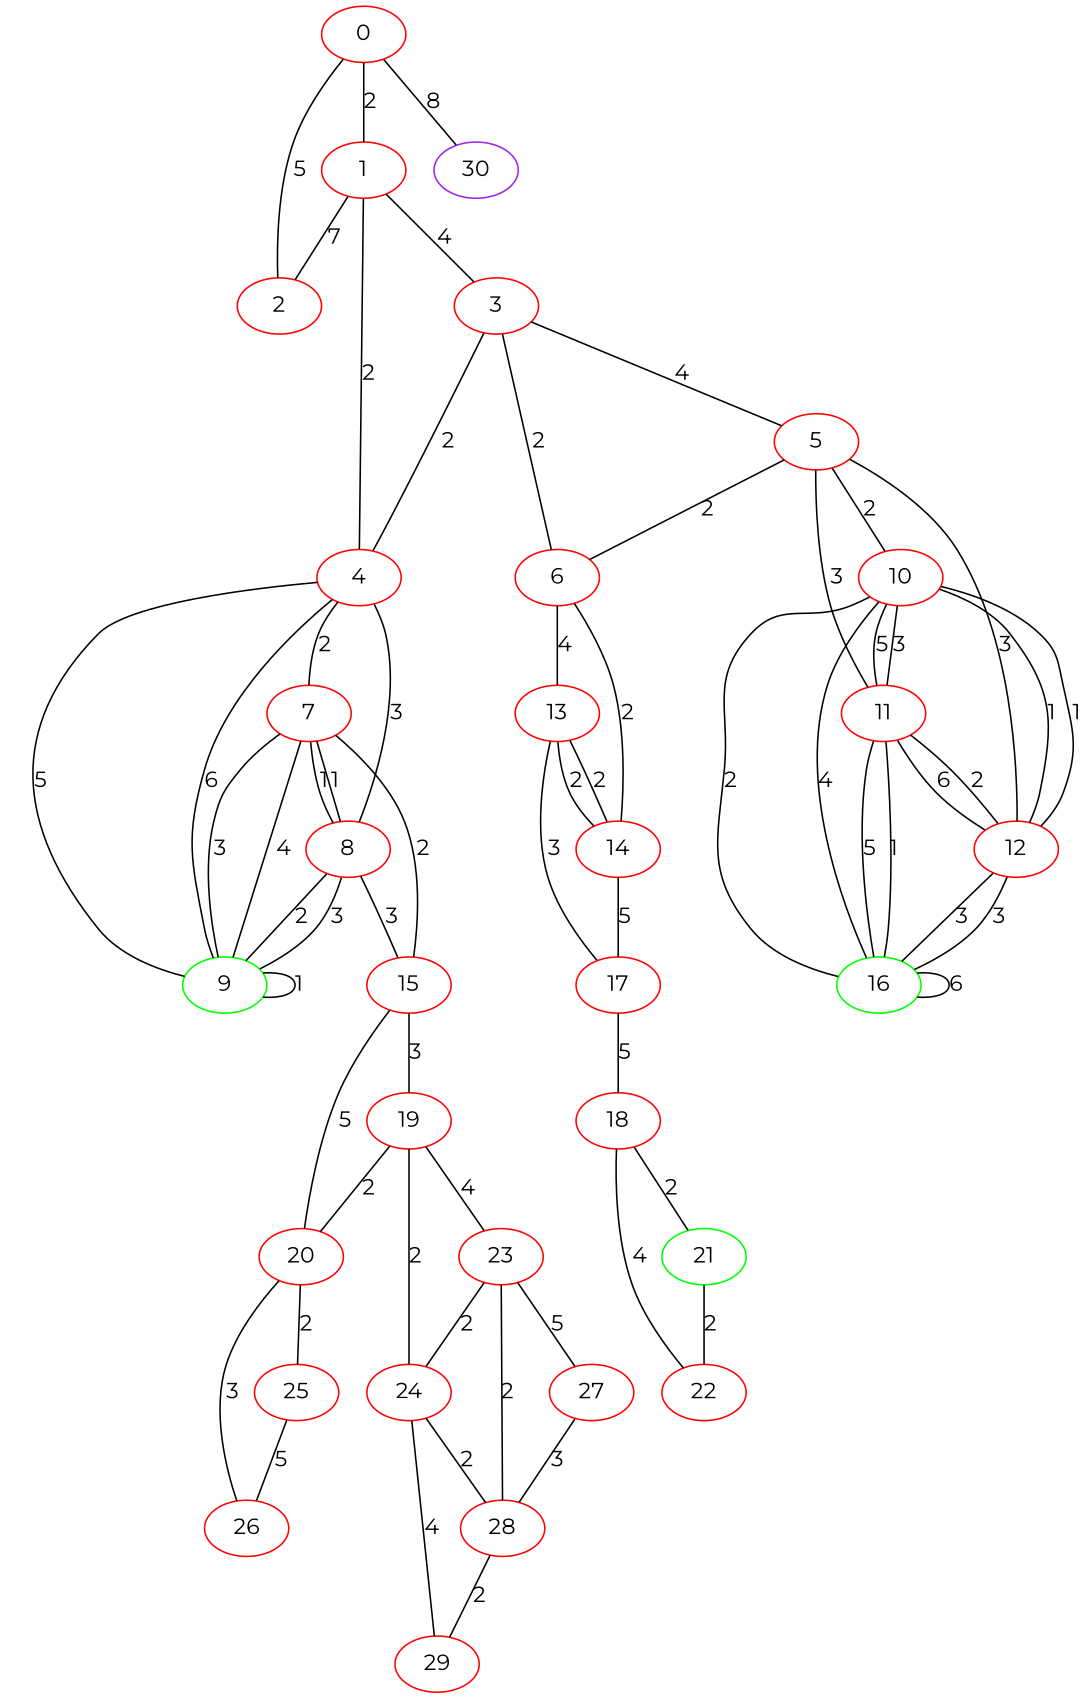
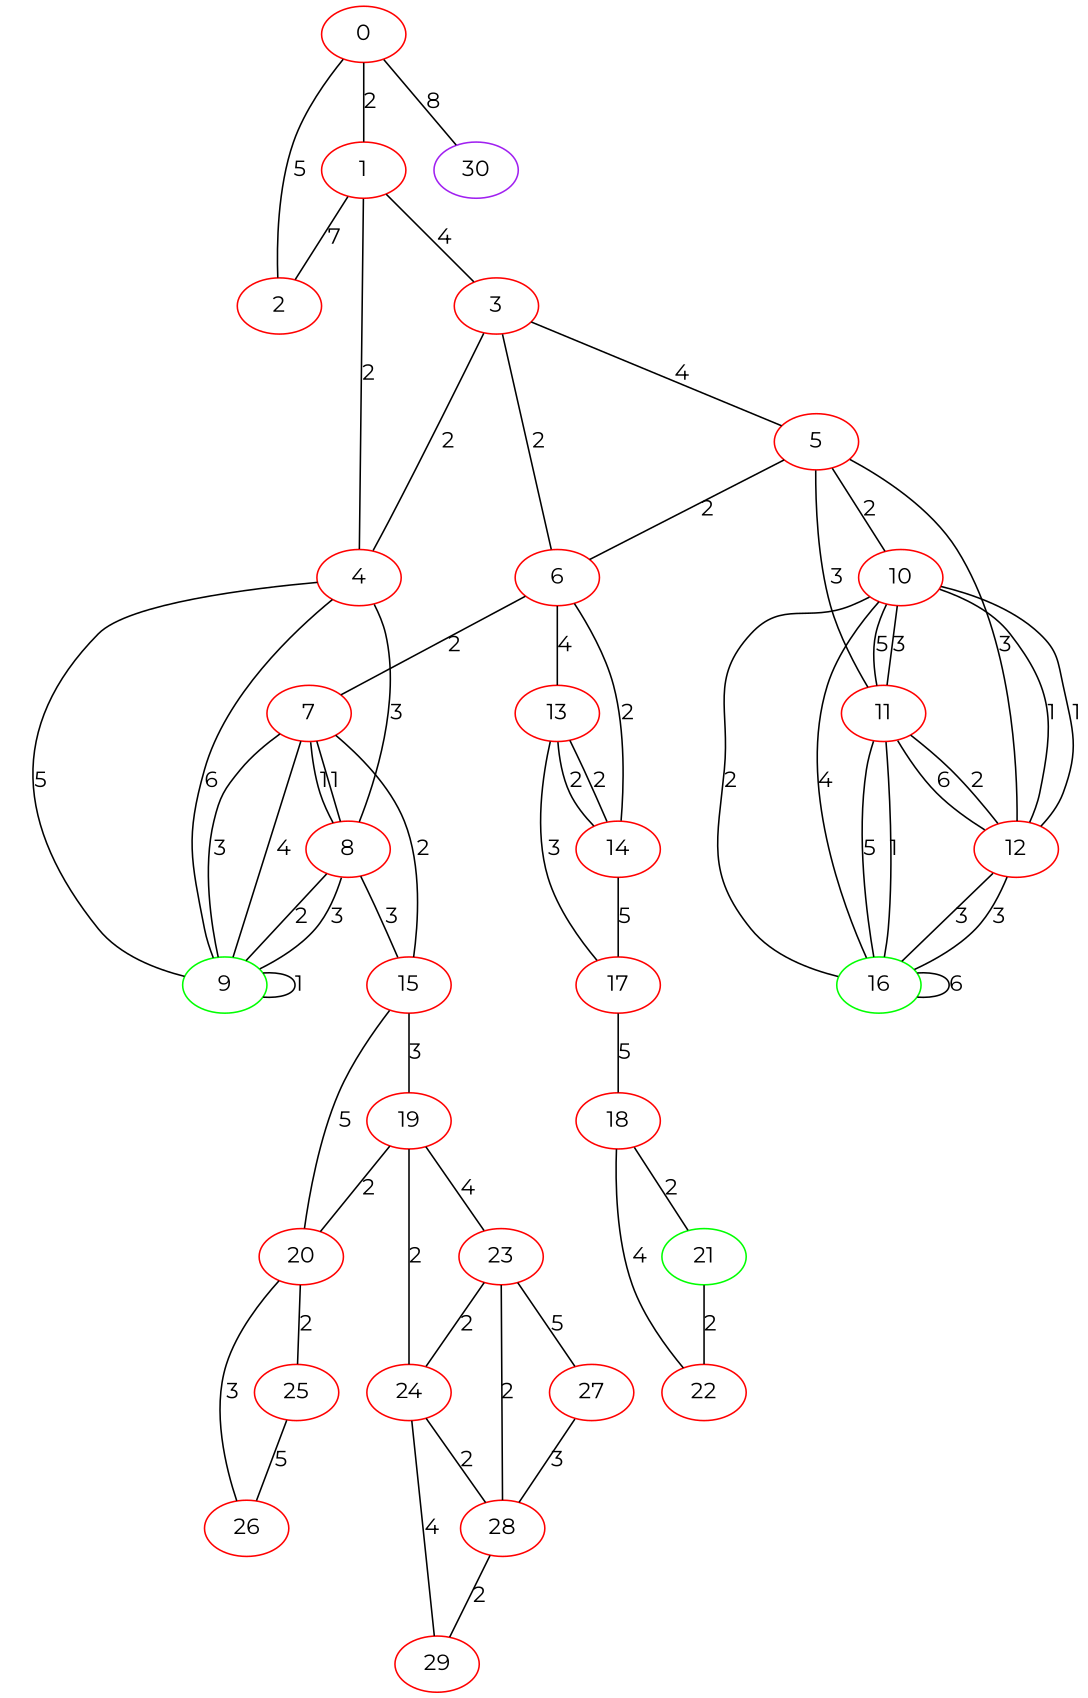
(316, 641) -> (433, 646)
